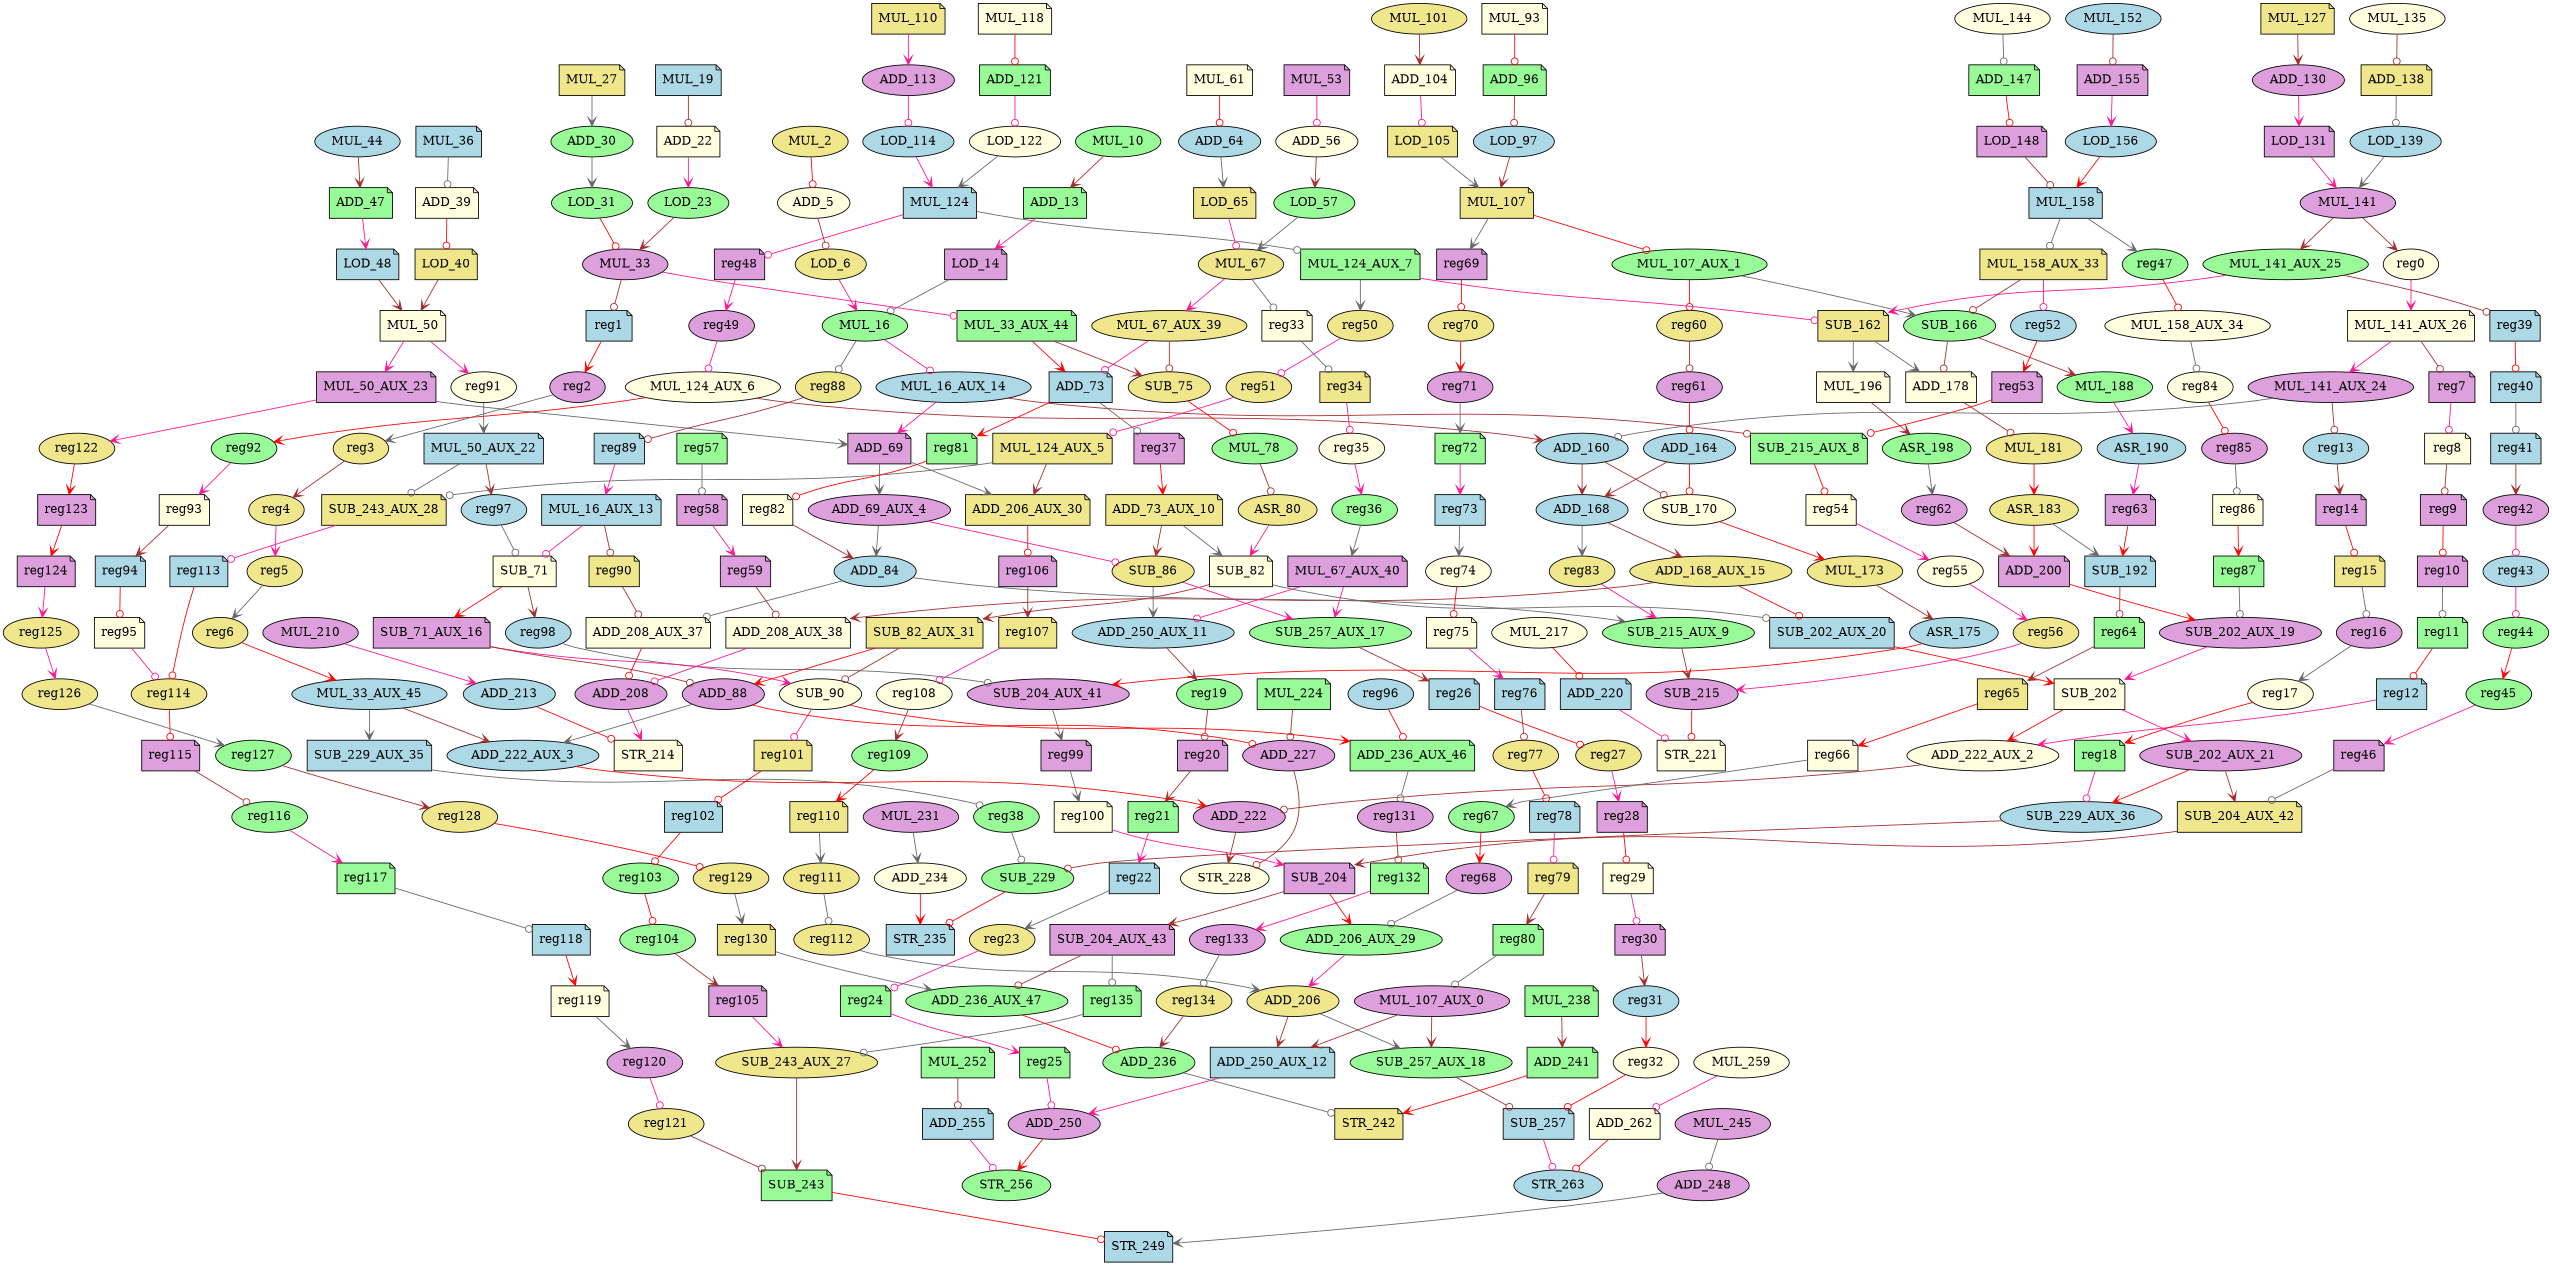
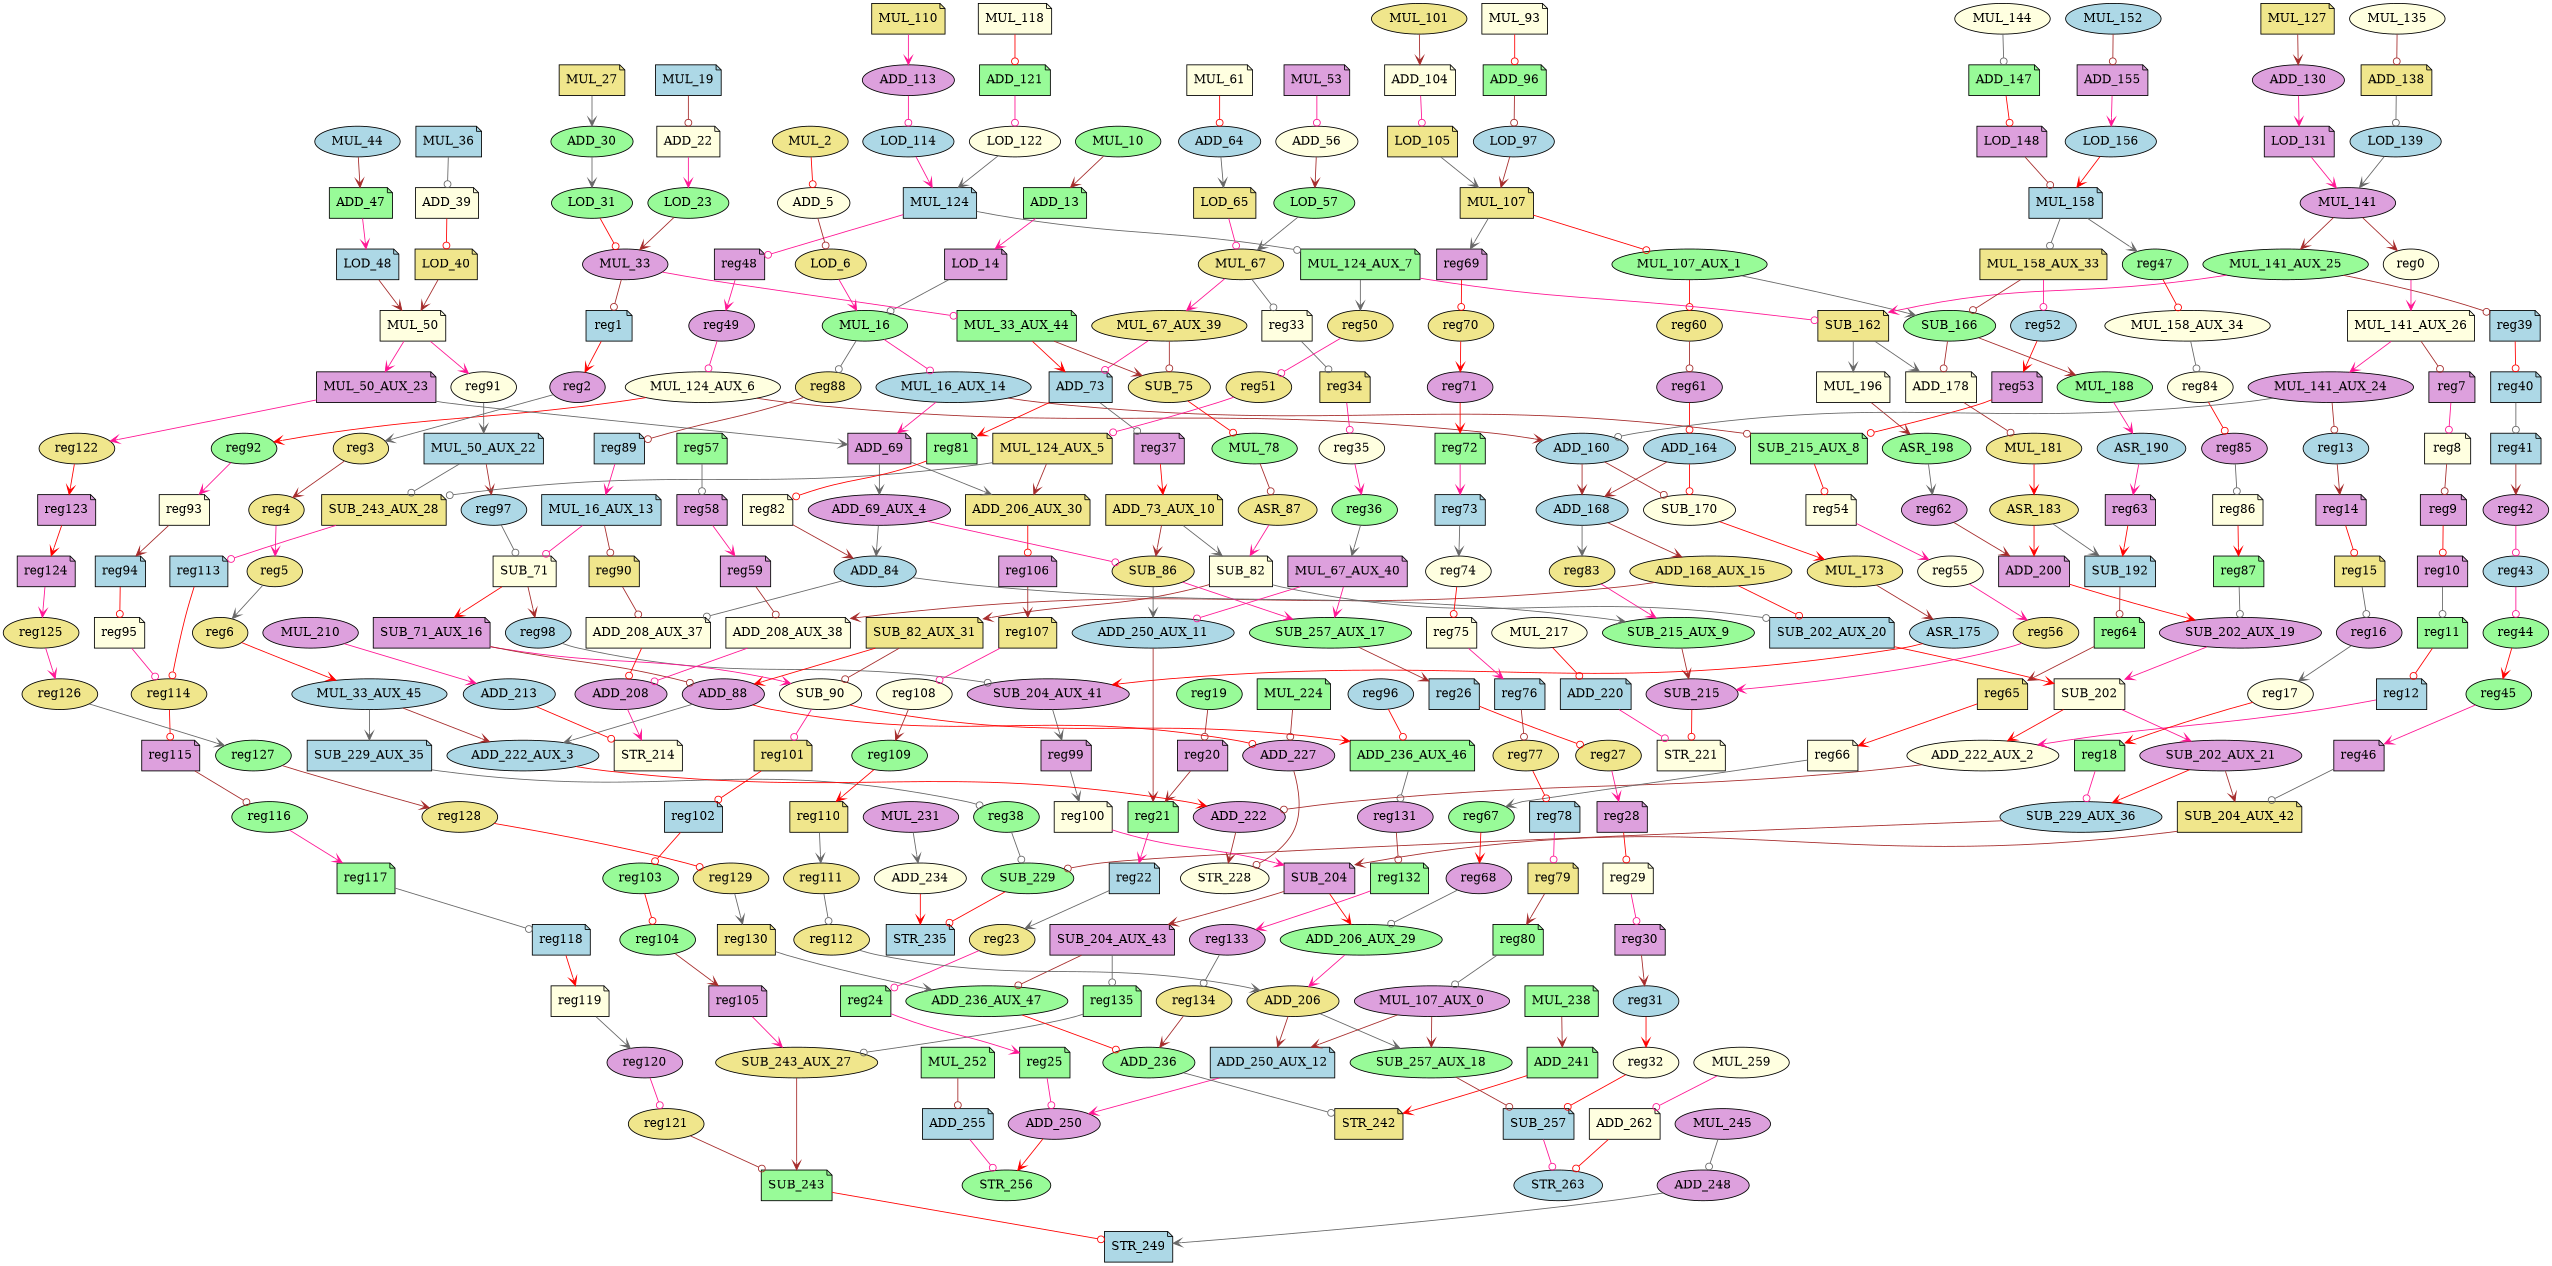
(1460, 409) -> (1460, 409)
(1278, 510) -> (1278, 510)
(1179, 661) -> (1153, 720)
